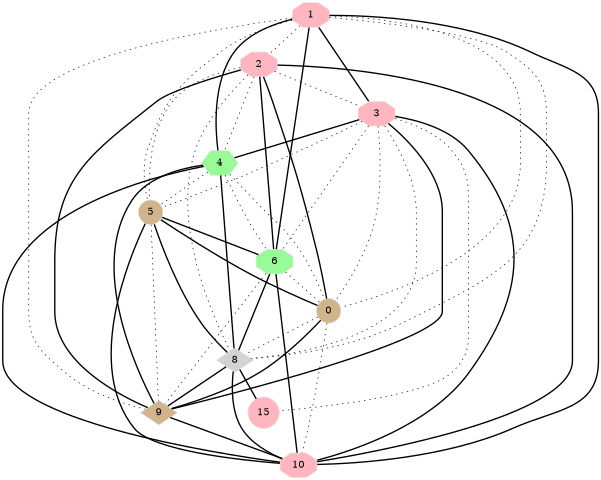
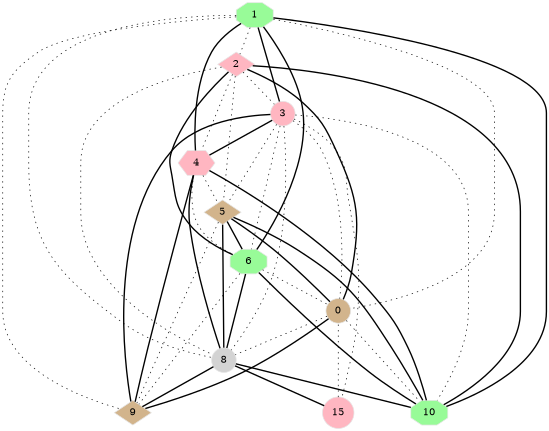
(311, 15) -> (255, 15)
(259, 64) -> (236, 64)
(184, 83) -> none
(377, 114) -> (283, 114)
(220, 163) -> (197, 163)
(60, 212) -> none
(151, 212) -> (223, 212)
(285, 231) -> (338, 360)
(504, 308) -> (466, 202)
(235, 360) -> (224, 360)
(226, 438) -> none
(299, 465) -> (429, 413)
